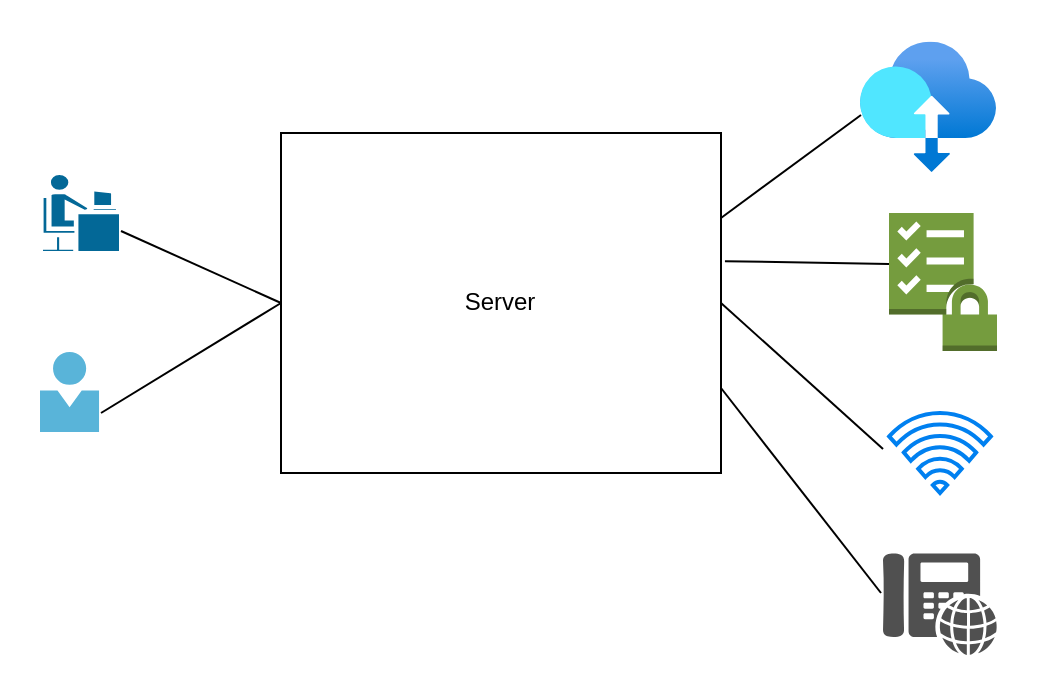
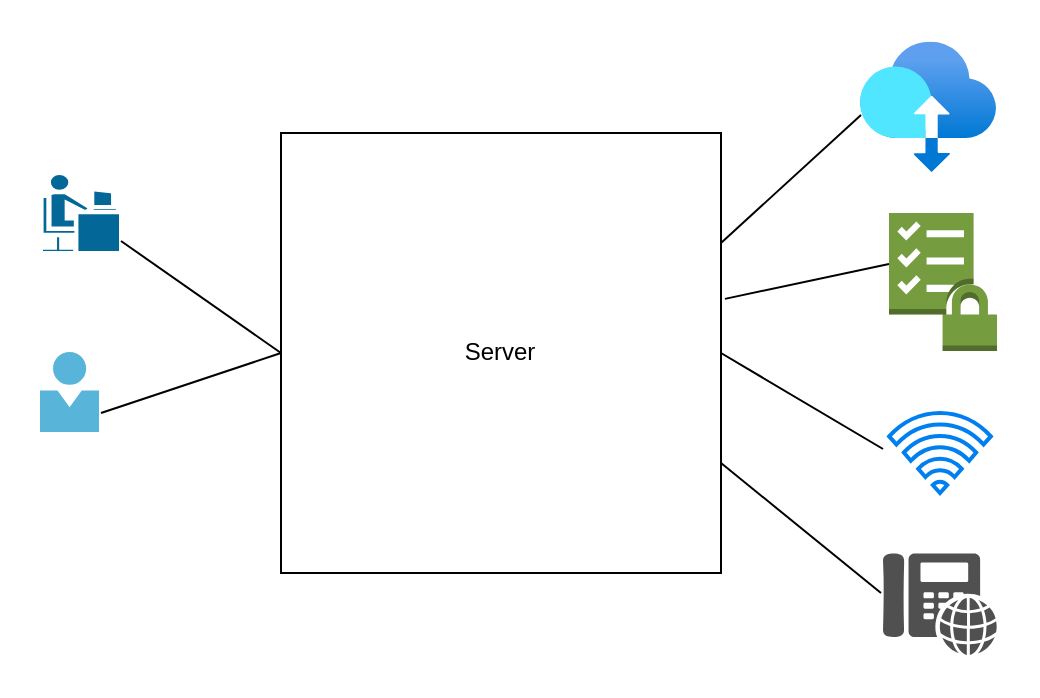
(501, 303) -> (501, 353)
